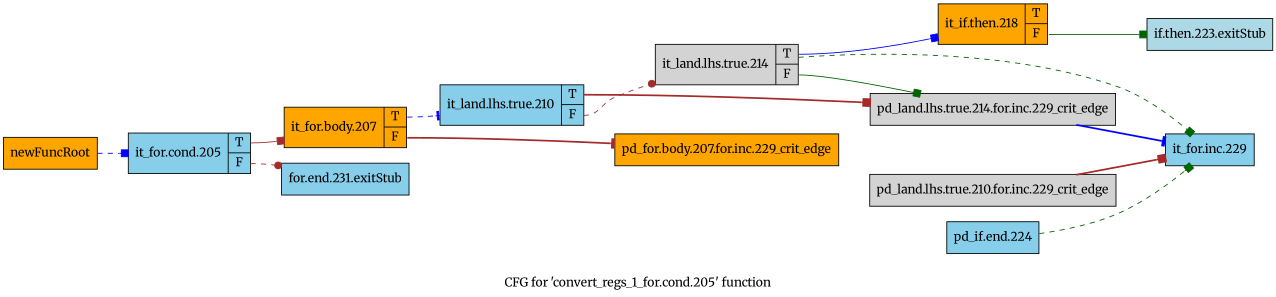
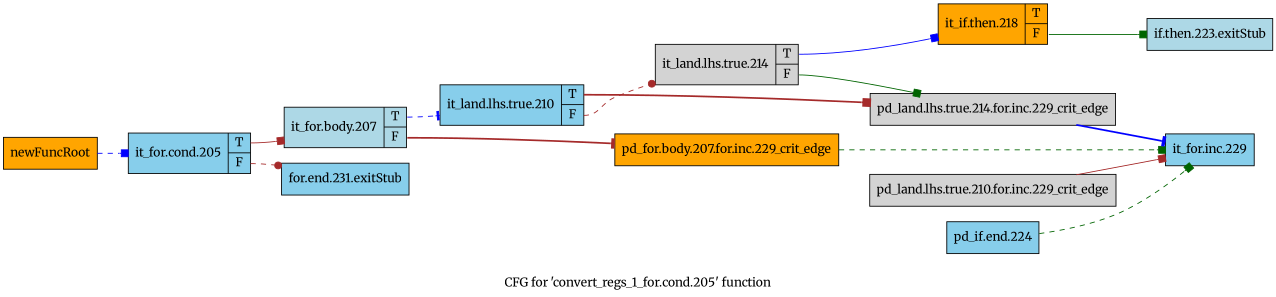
(1000, 61) -> (998, 150)
(345, 127) -> (345, 127)
(1117, 167) -> (1117, 167)
